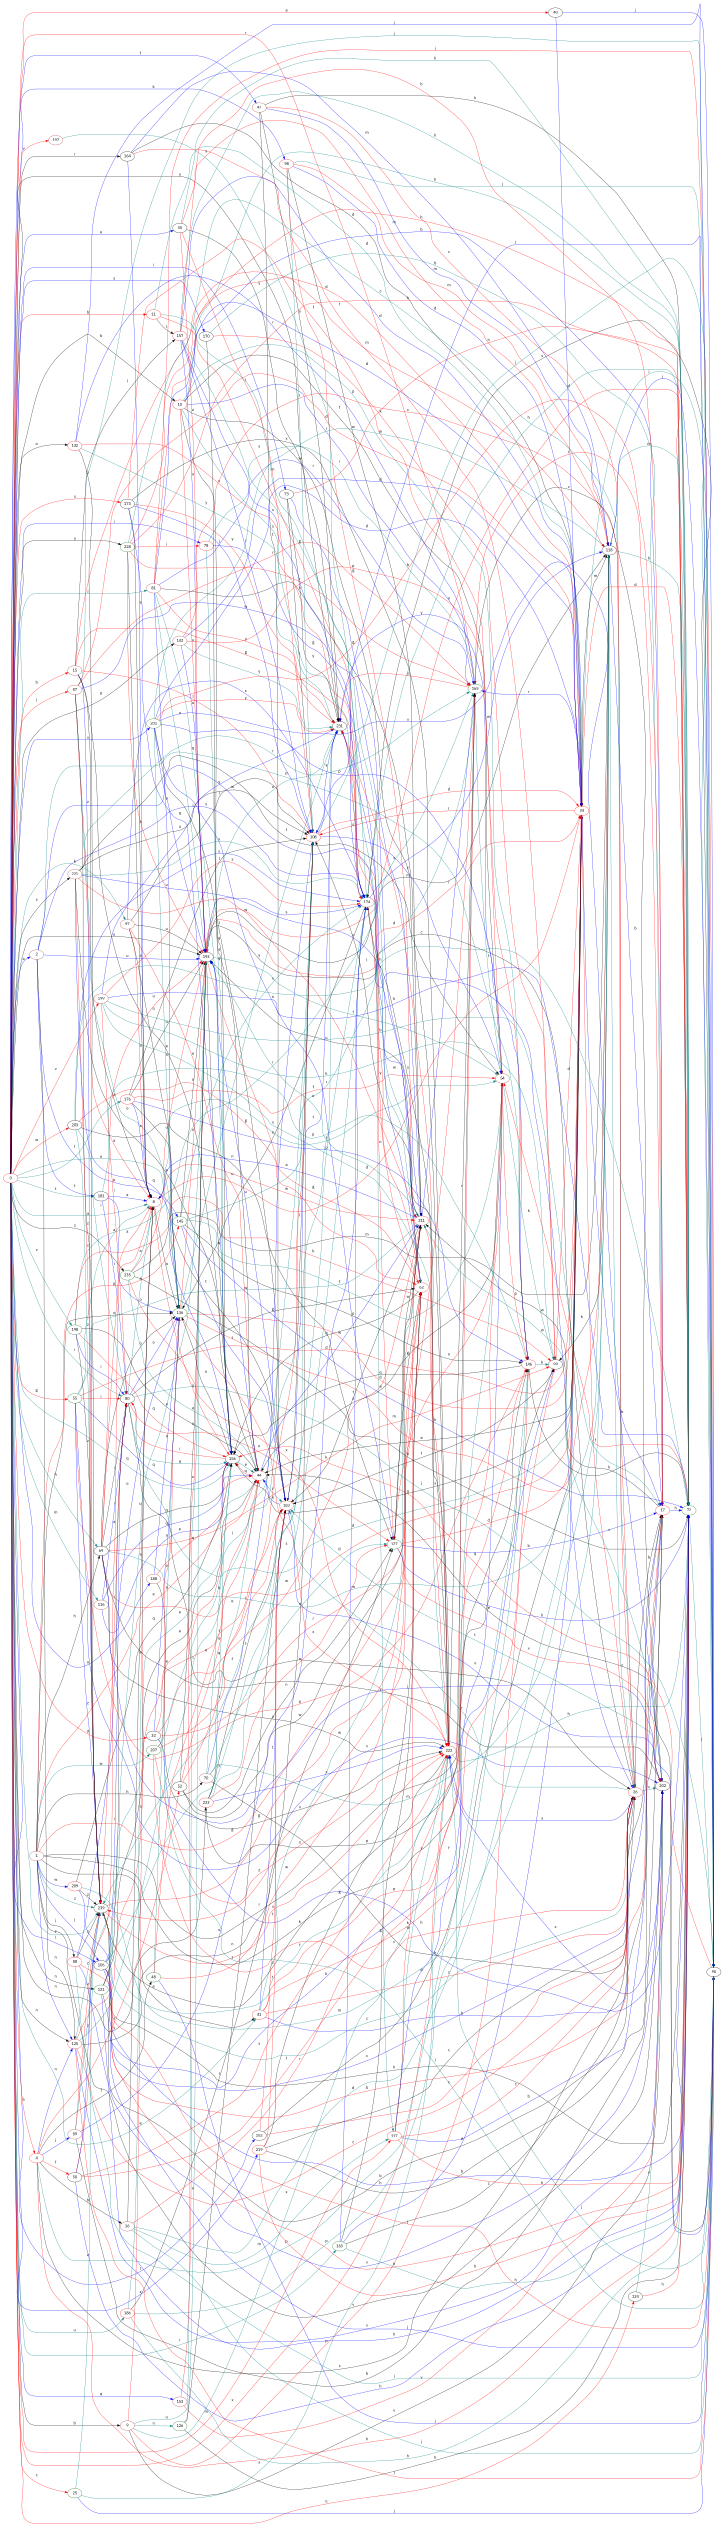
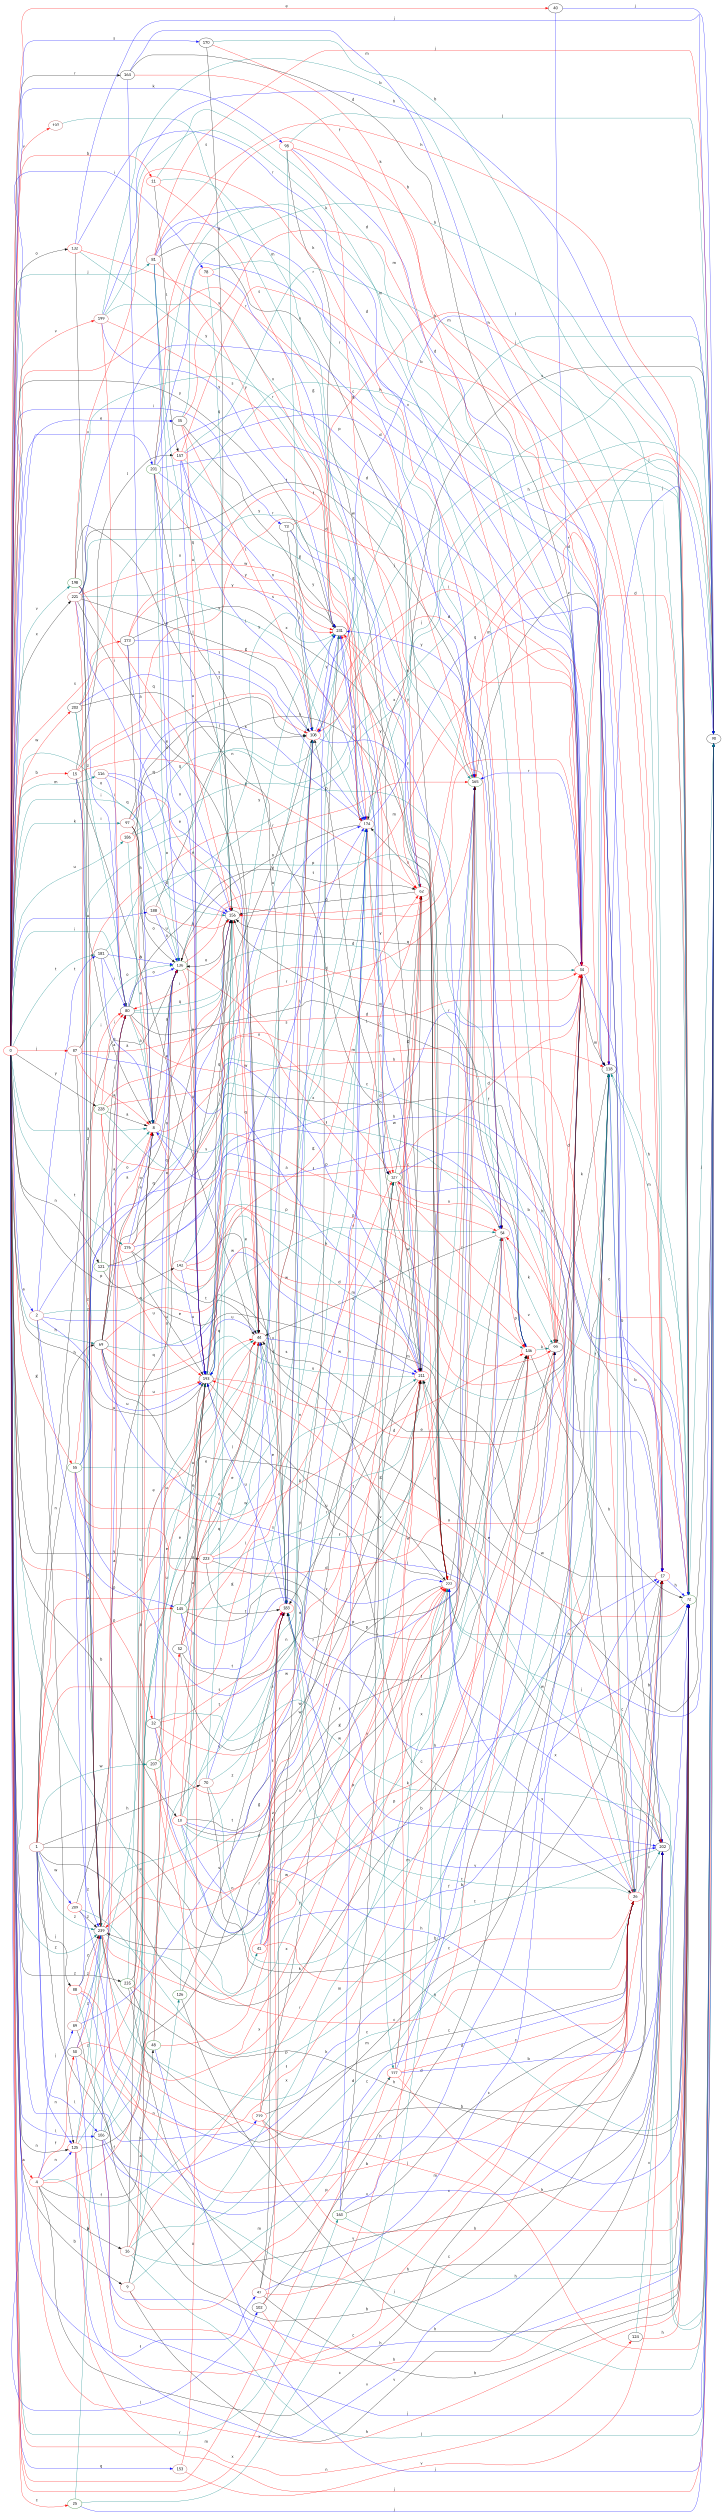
(165, 546) -> (107, 1055)
(142, 1969) -> none
